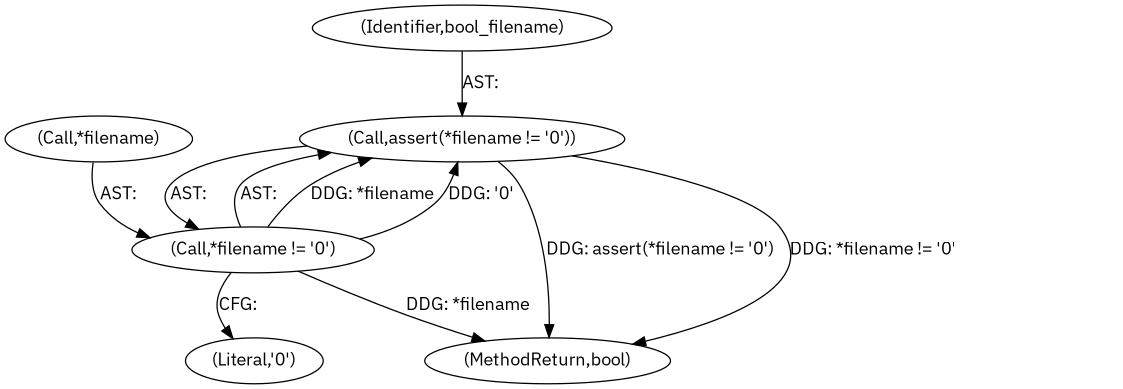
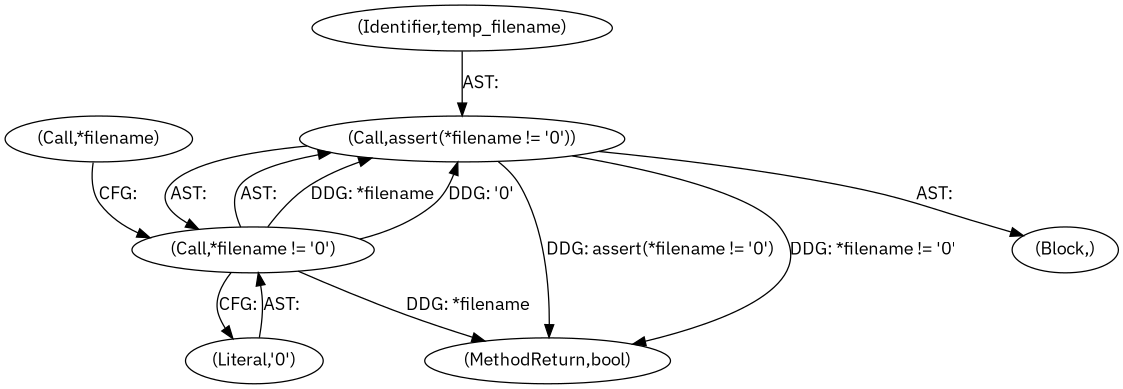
(462, 28) -> (462, 28)
(120, 194) -> (120, 194)
none -> (1065, 250)
none -> (262, 312)
